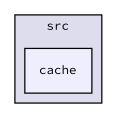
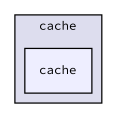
(58, 27) -> (58, 27)
